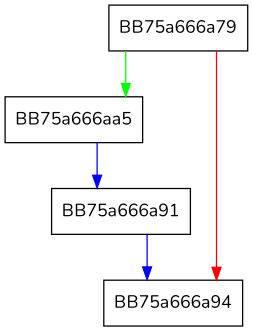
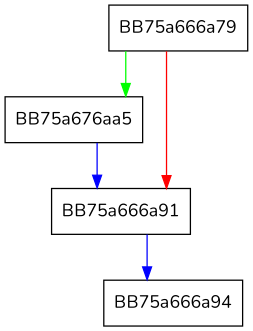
(74, 120) -> (74, 120)
(217, 159) -> (167, 113)
